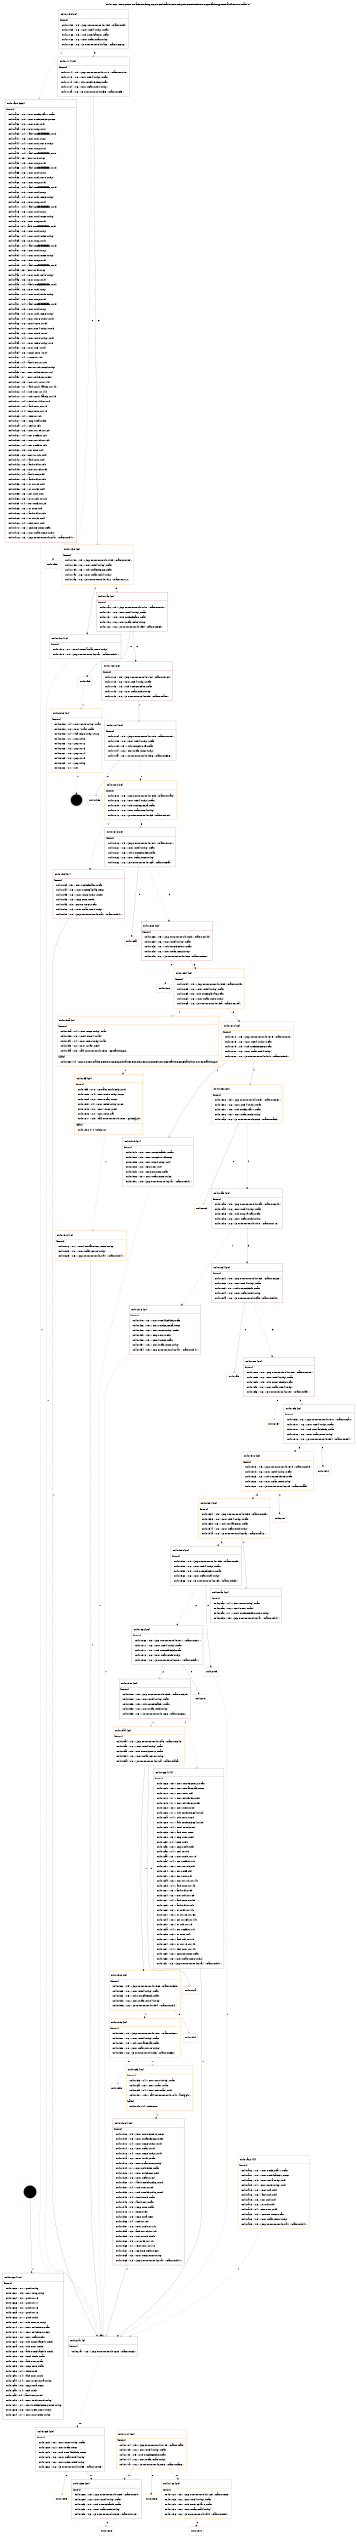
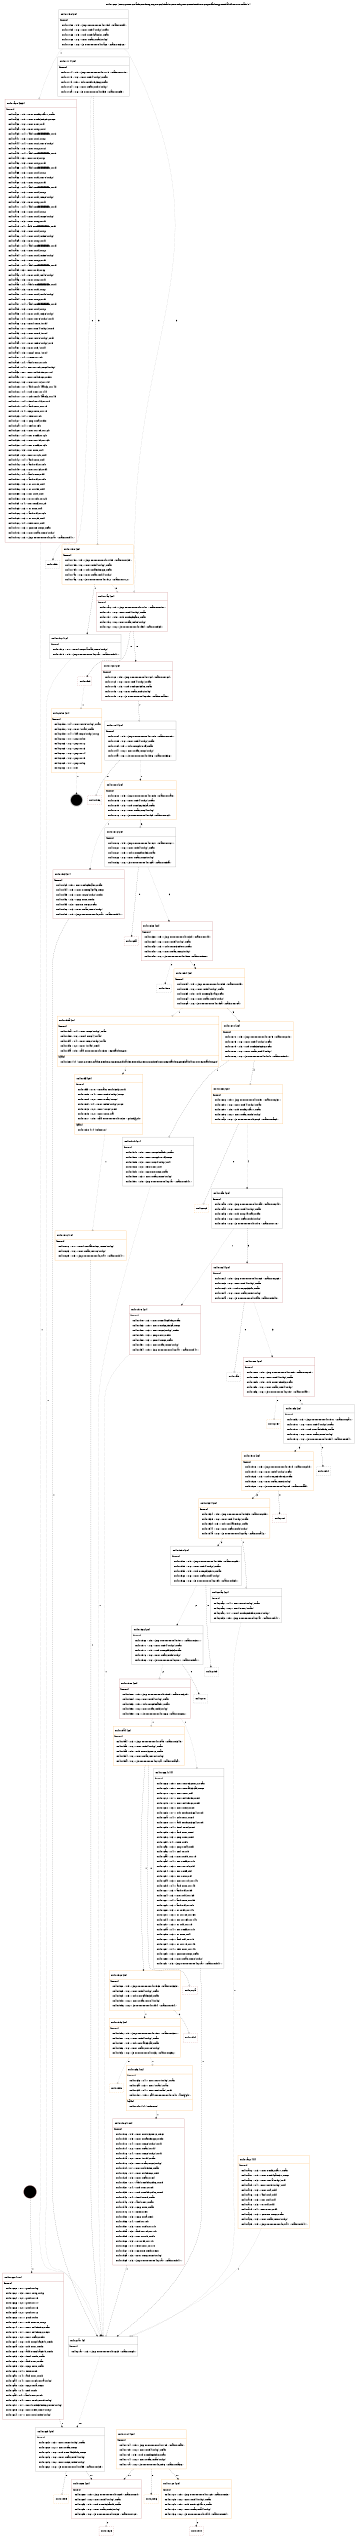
(93, 52) -> (165, 316)
(226, 2027) -> (234, 2004)
none -> (60, 2422)
